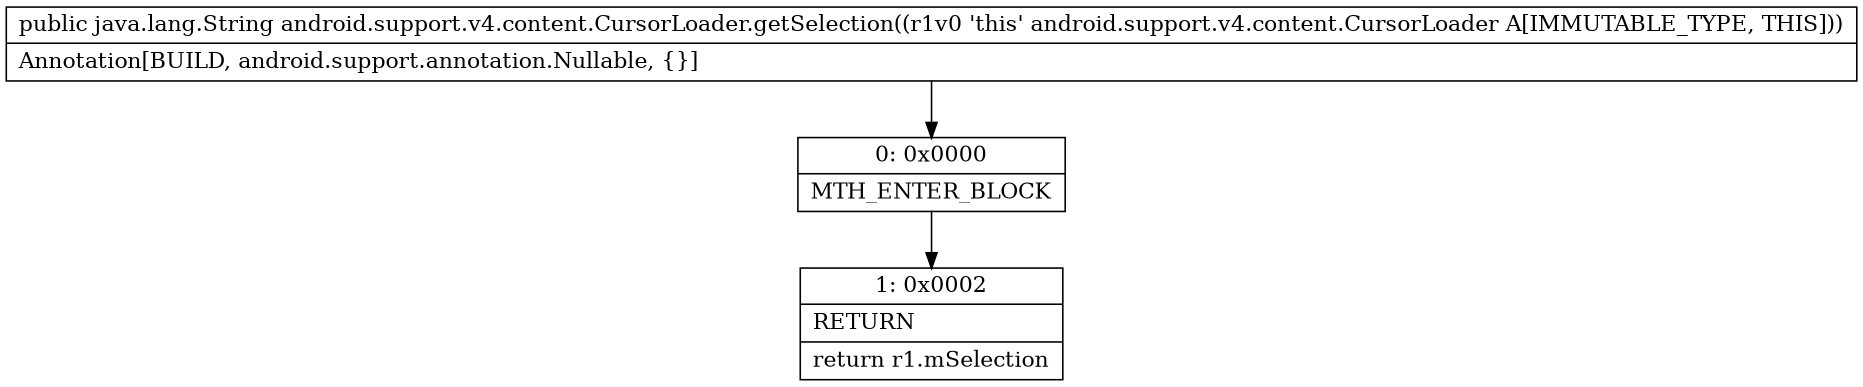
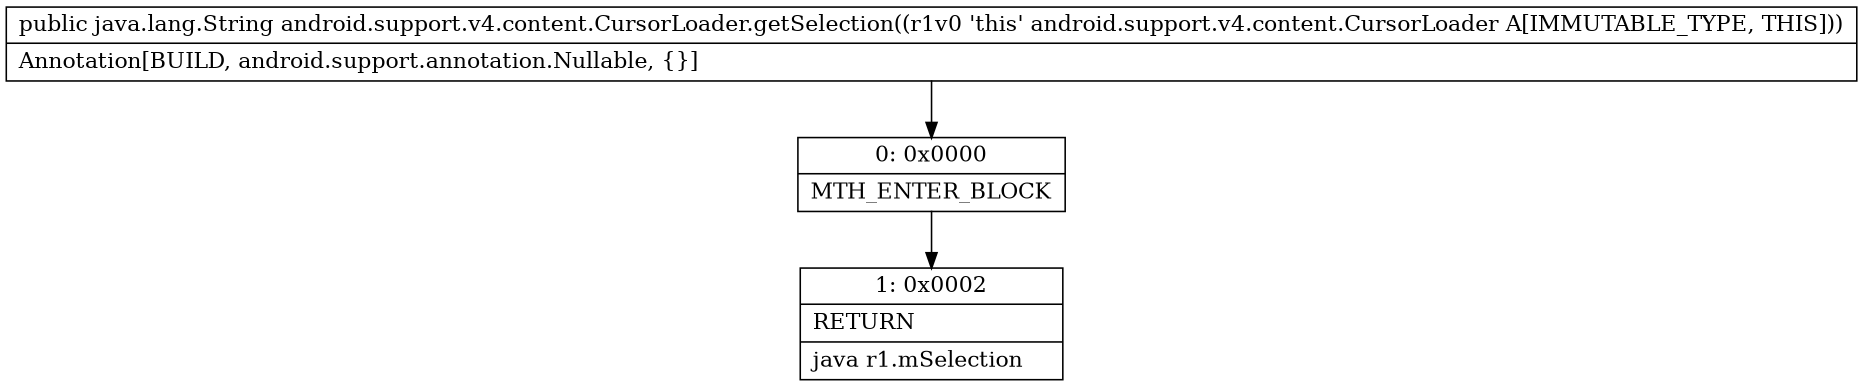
(932, 360) -> (918, 360)
